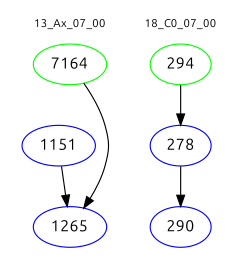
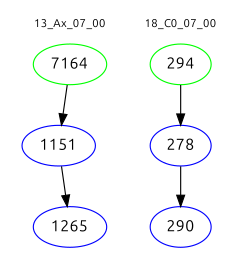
(108, 140) -> (65, 99)
